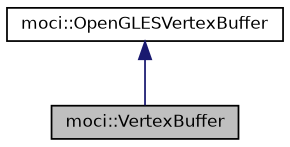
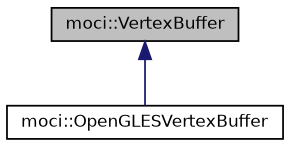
(145, 83) -> (145, 83)
